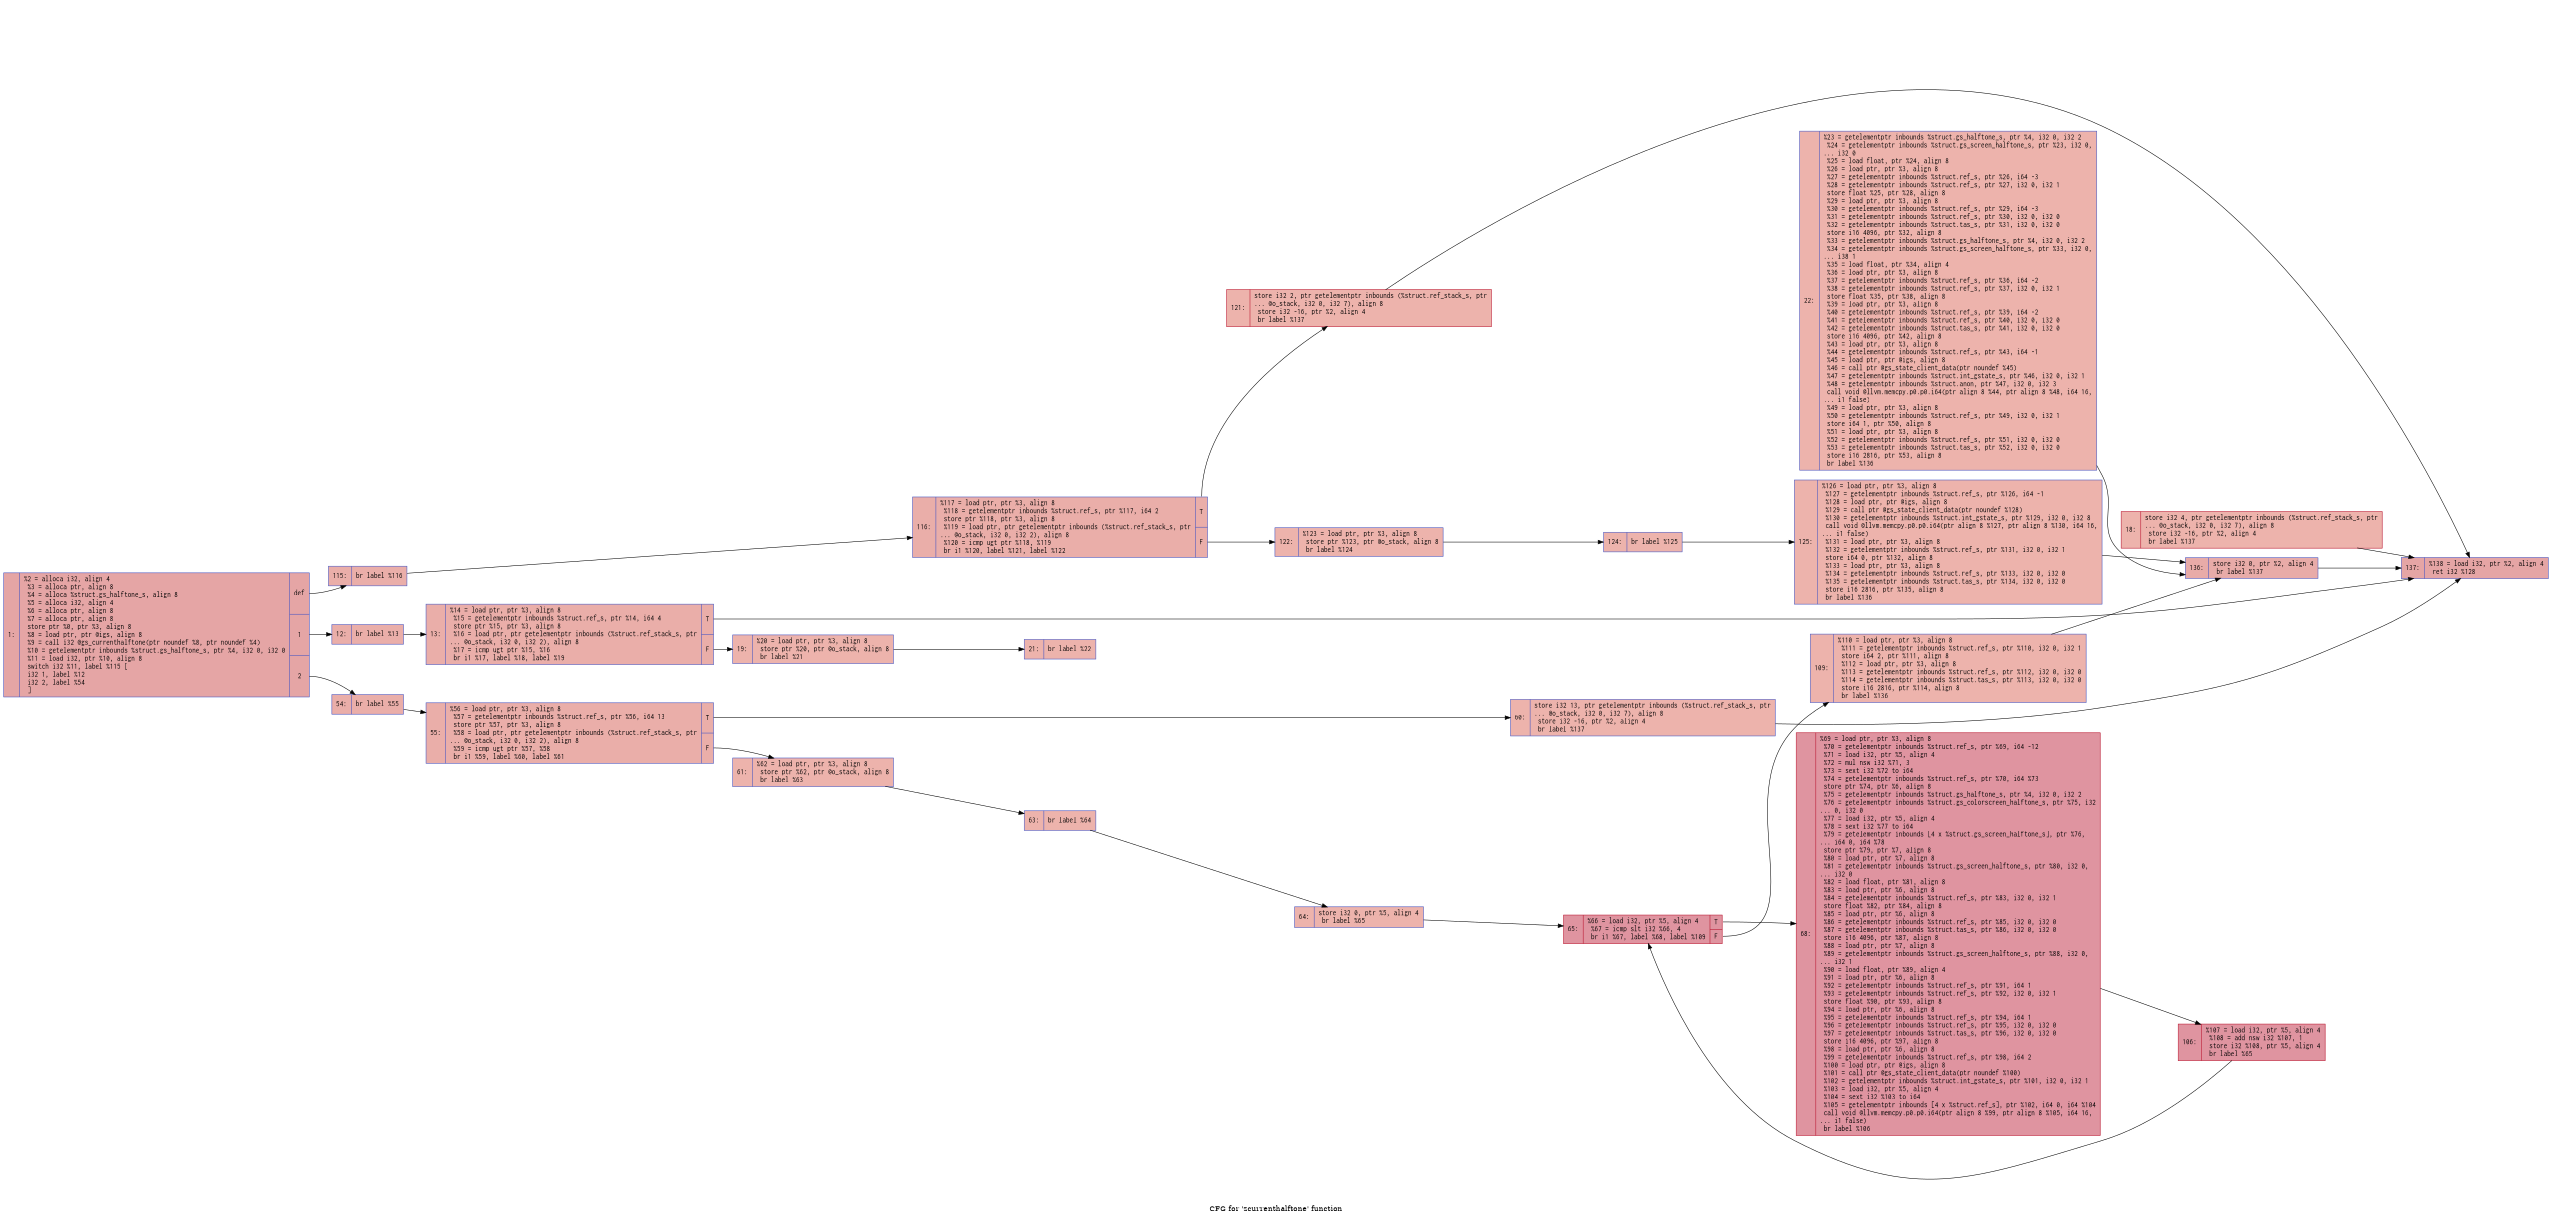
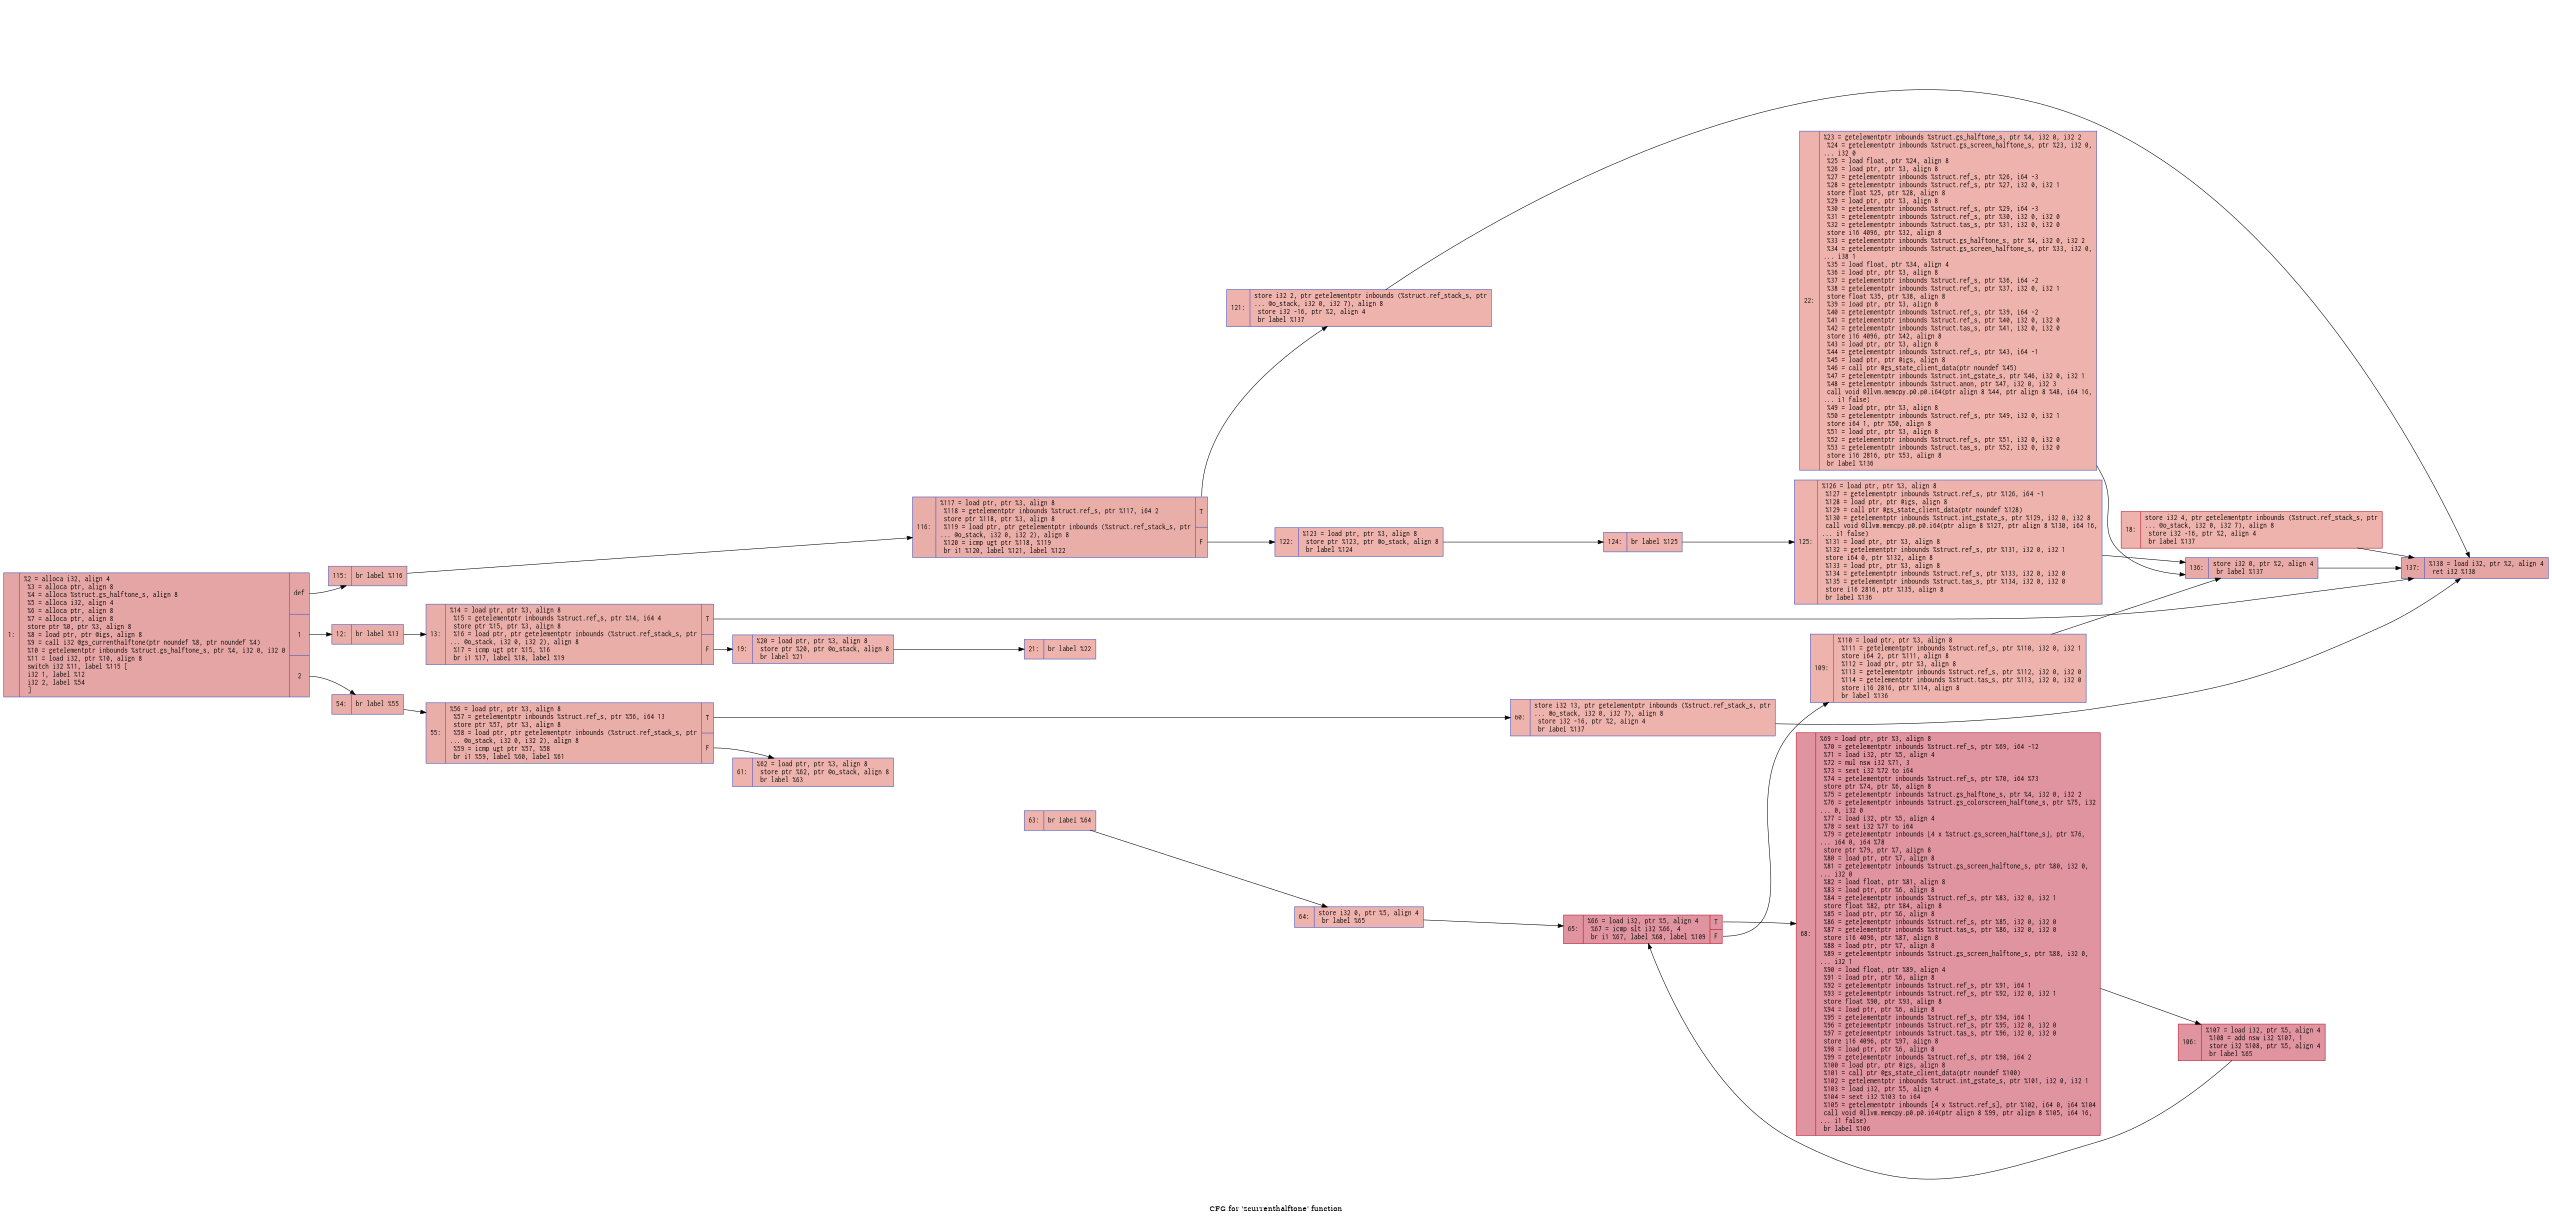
(1359, 308) -> (1359, 308)
(2452, 572) -> (2452, 572)
(952, 800) -> none
